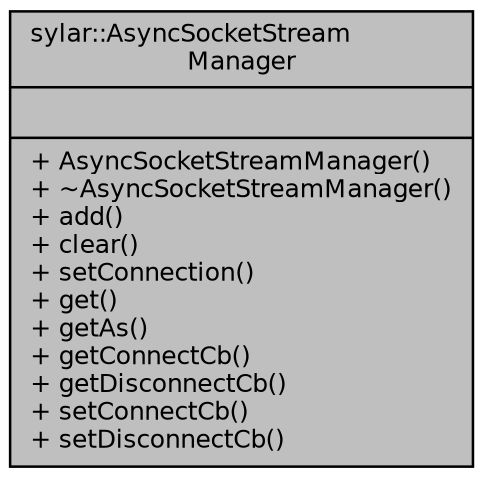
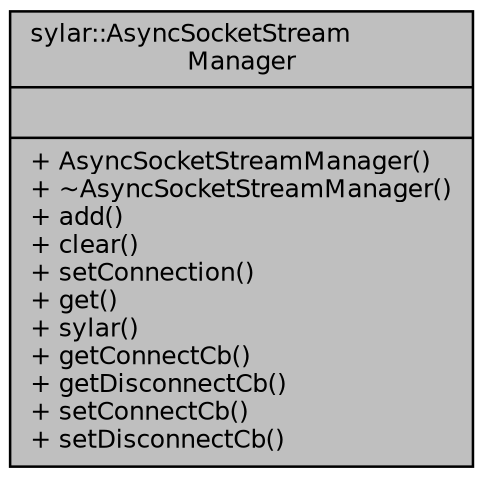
(90, 329) -> (85, 329)
